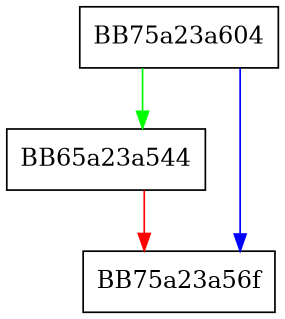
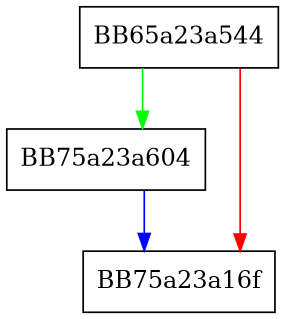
(143, 90) -> (143, 90)
(179, 282) -> (179, 282)
